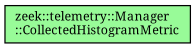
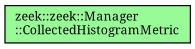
(98, 24) -> (98, 24)
